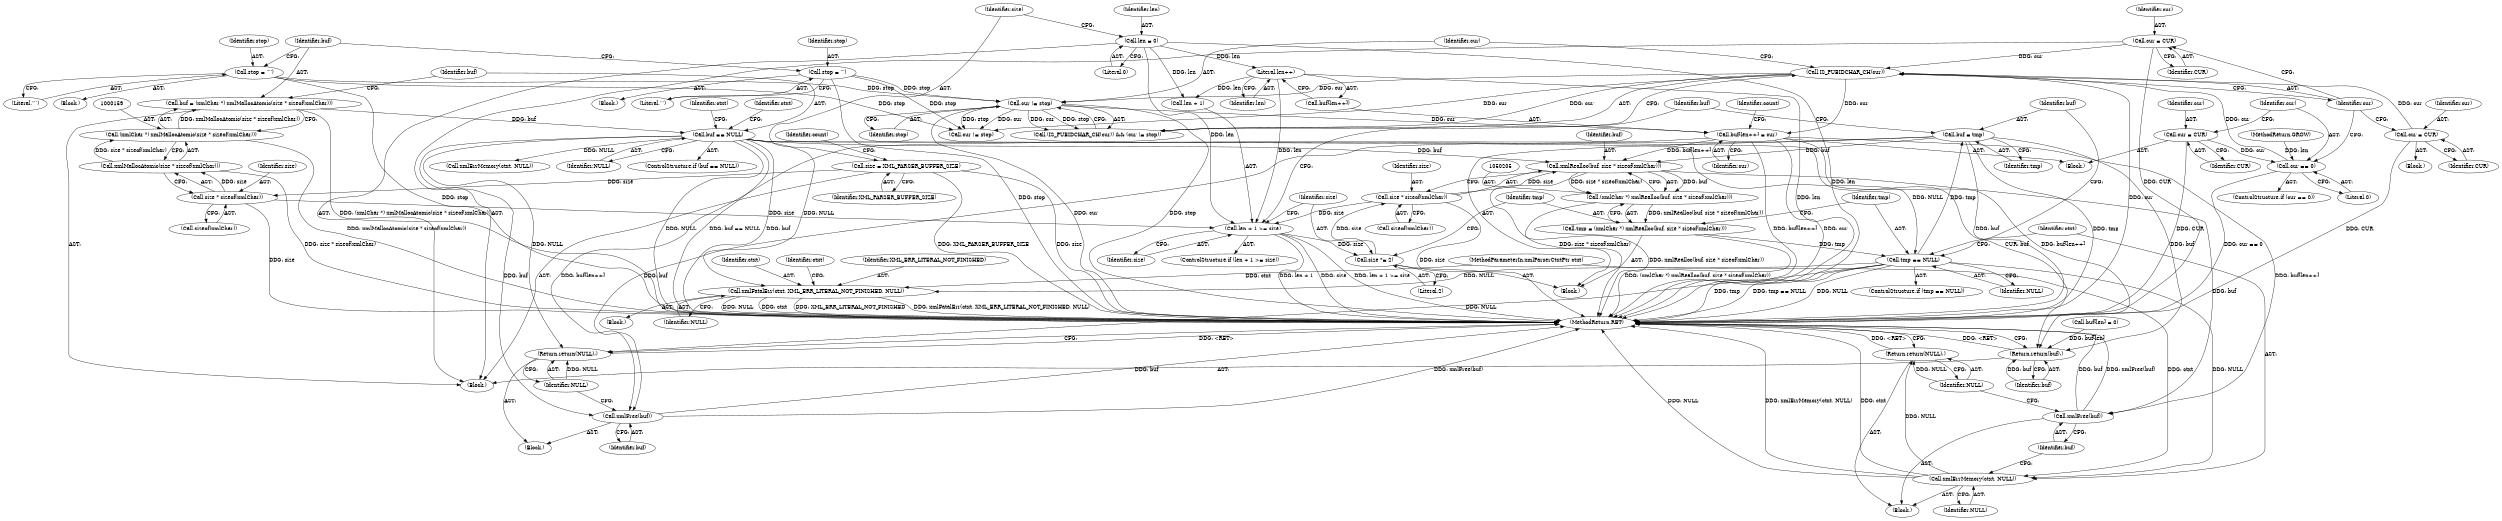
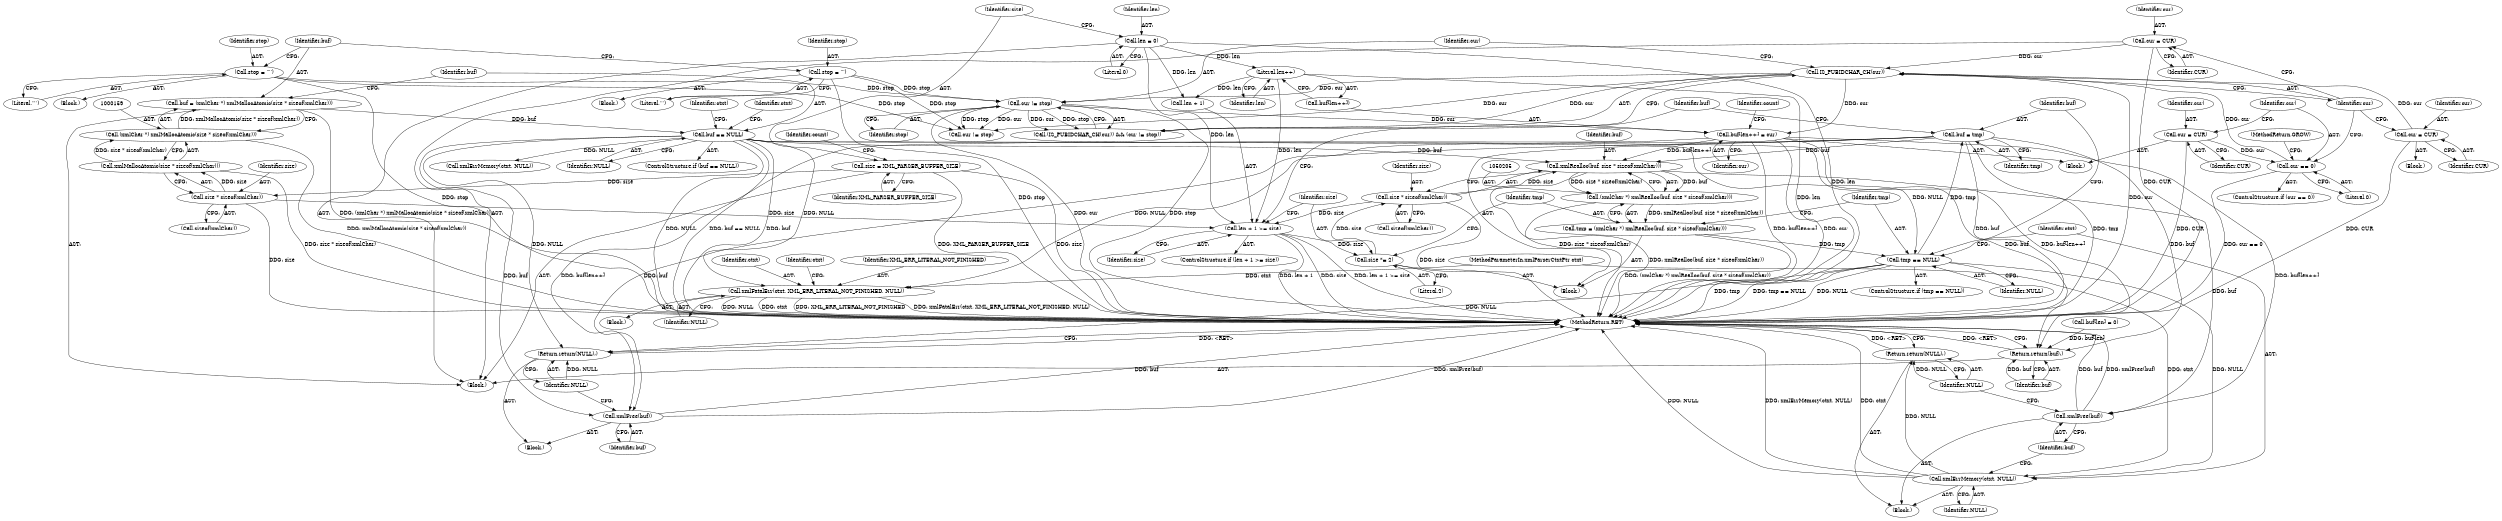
(2297, 151) -> (2297, 151)
(2017, 245) -> (2017, 245)
(1409, 283) -> (1433, 151)
